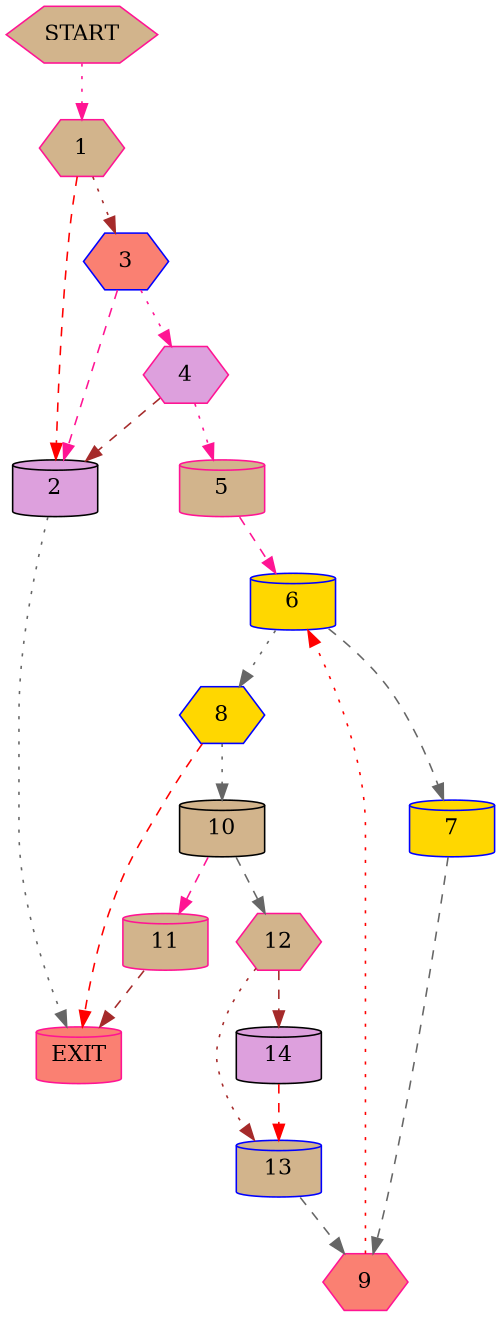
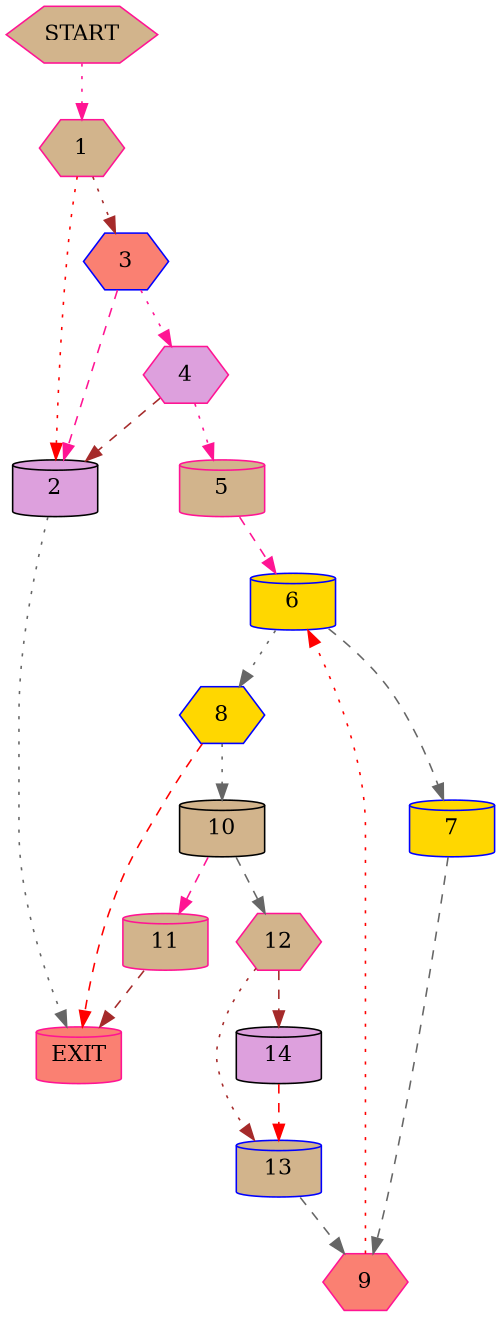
(63, 309) -> (63, 309)
